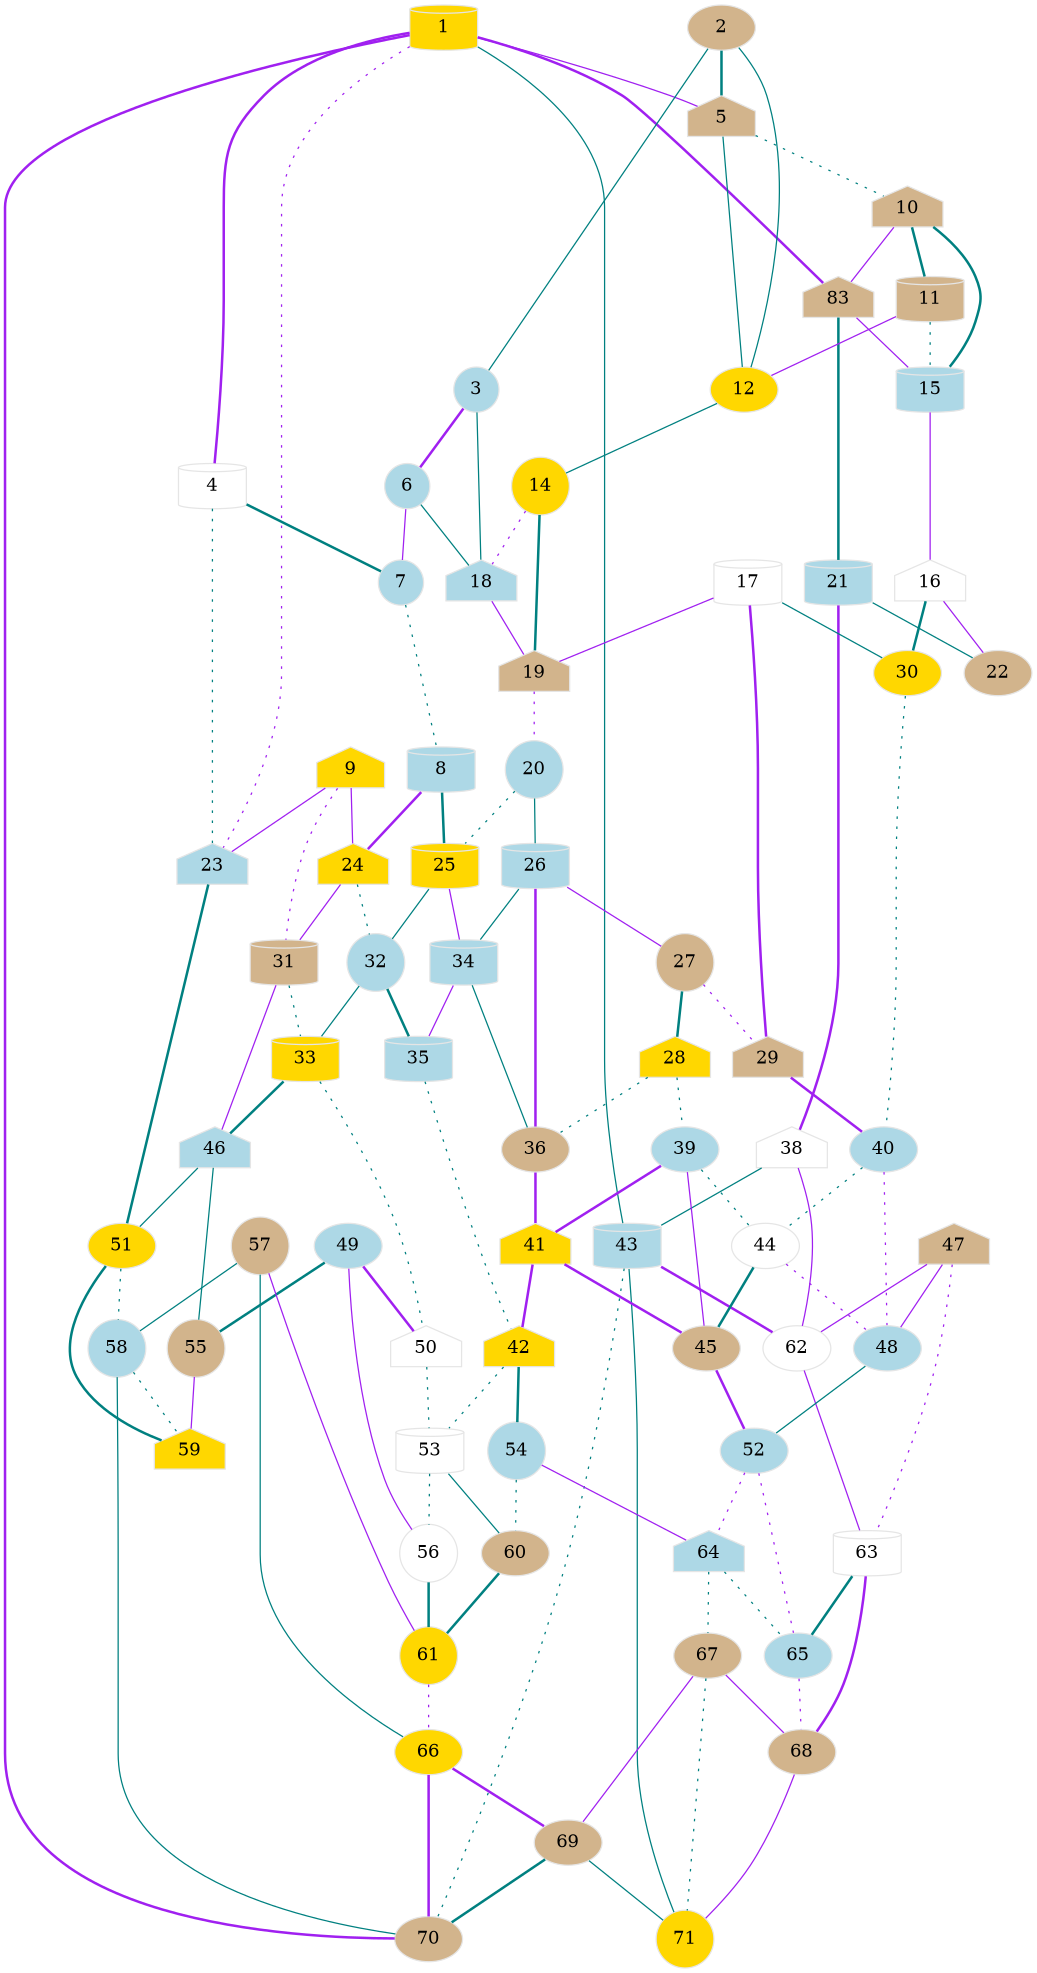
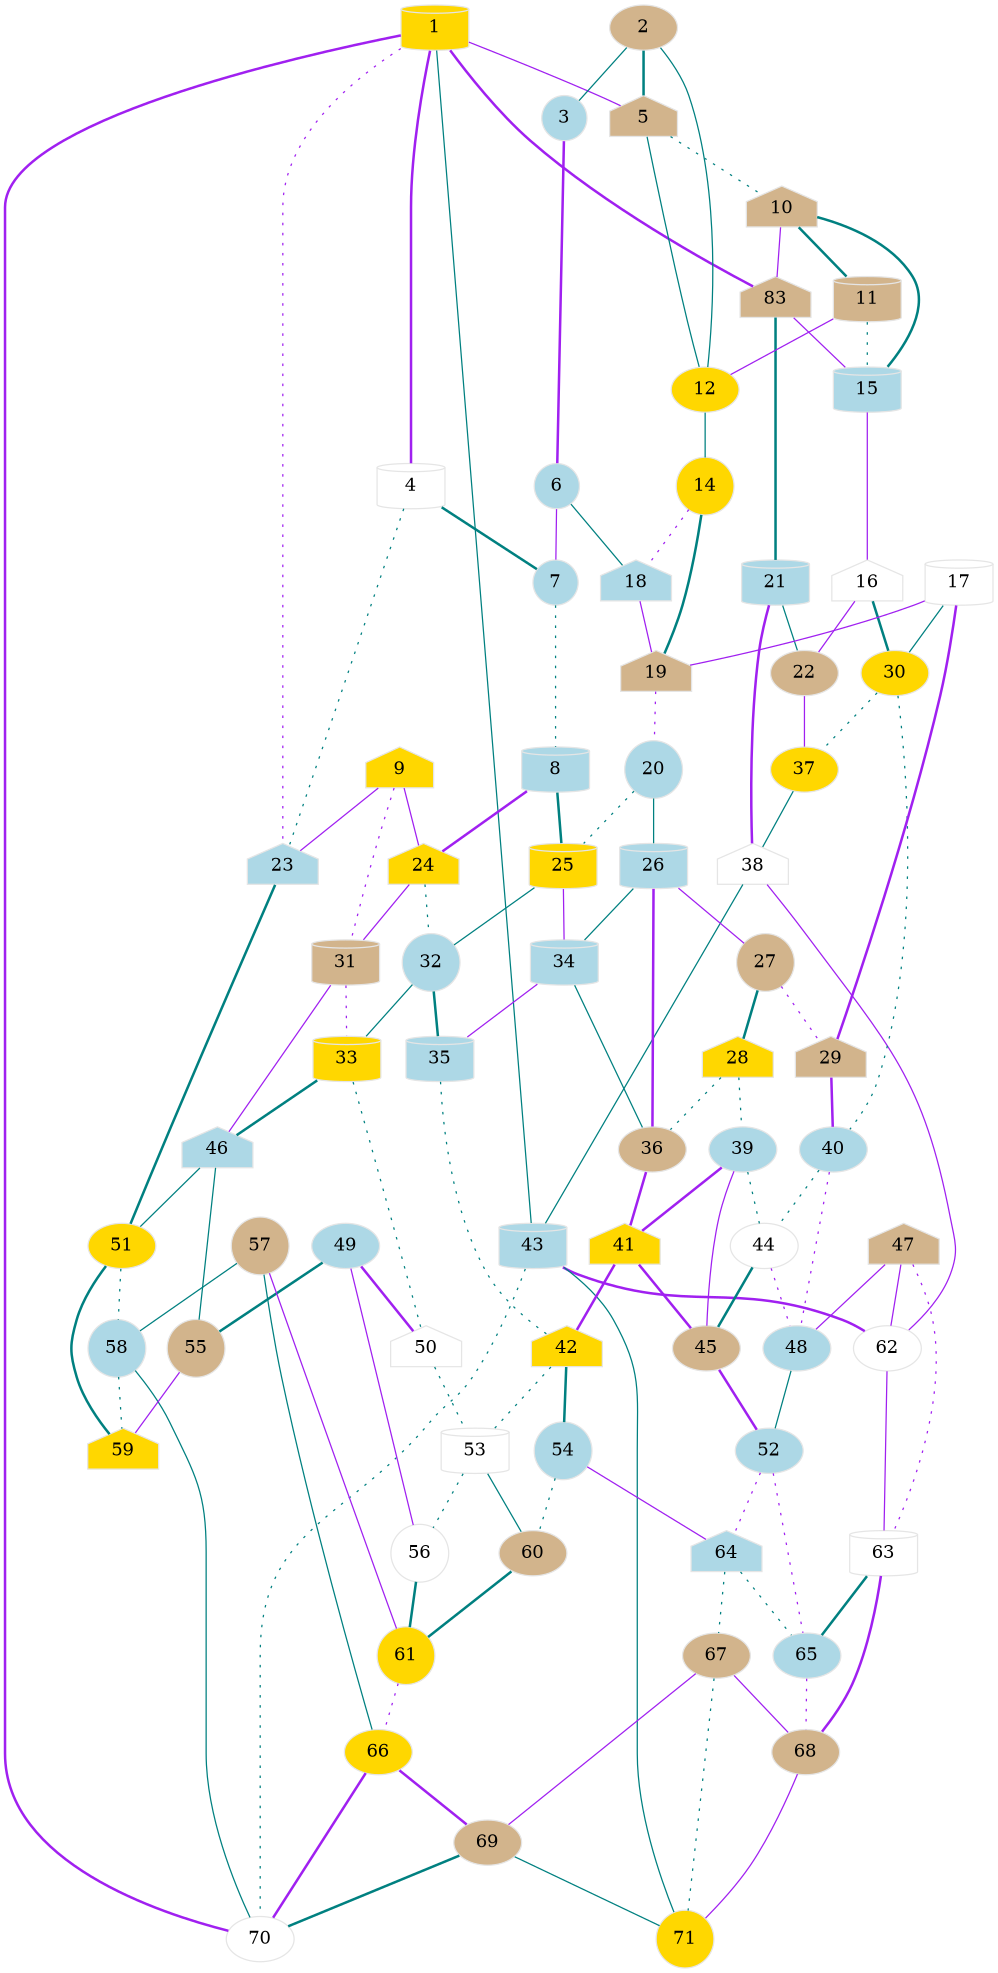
(479, 486) -> none
none -> (804, 770)
(295, 1011) -> (346, 1011)
(429, 1939) -> (260, 1939)
